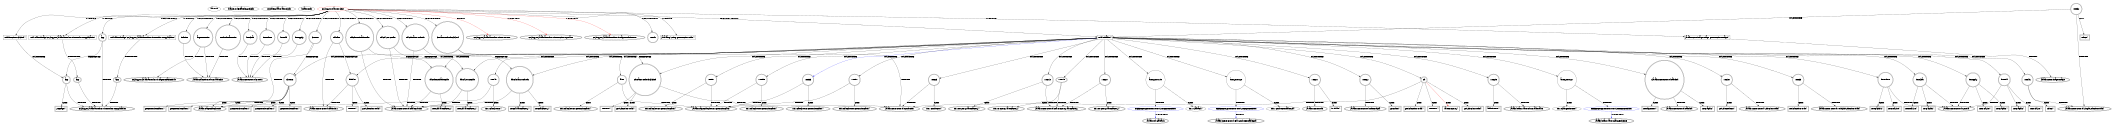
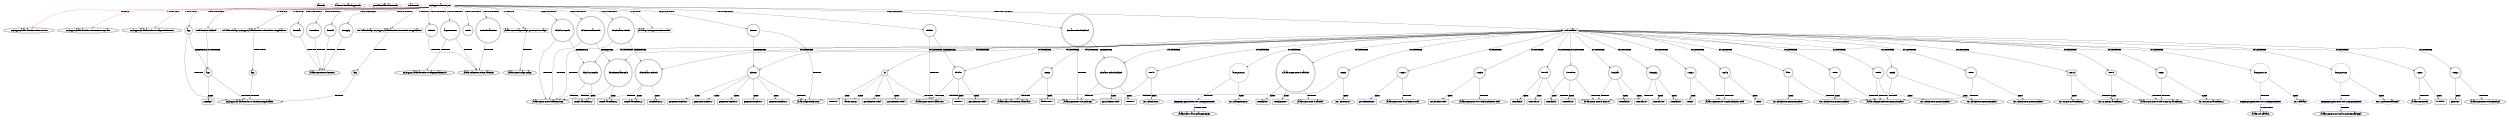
(1592, 23) -> (1634, 43)
(1048, 80) -> (2072, 73)
(1727, 109) -> (1367, 102)
